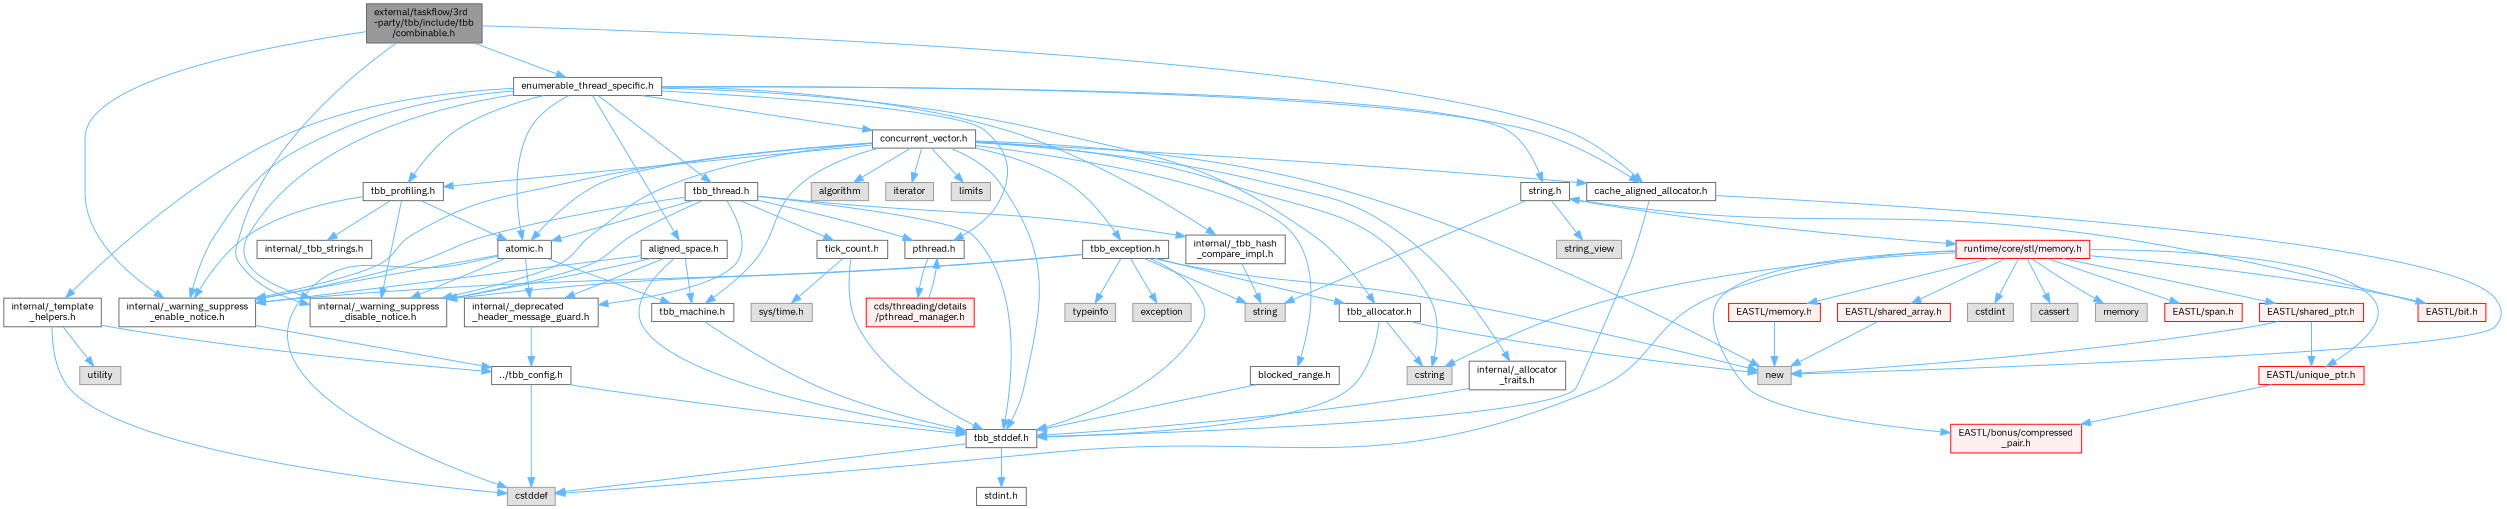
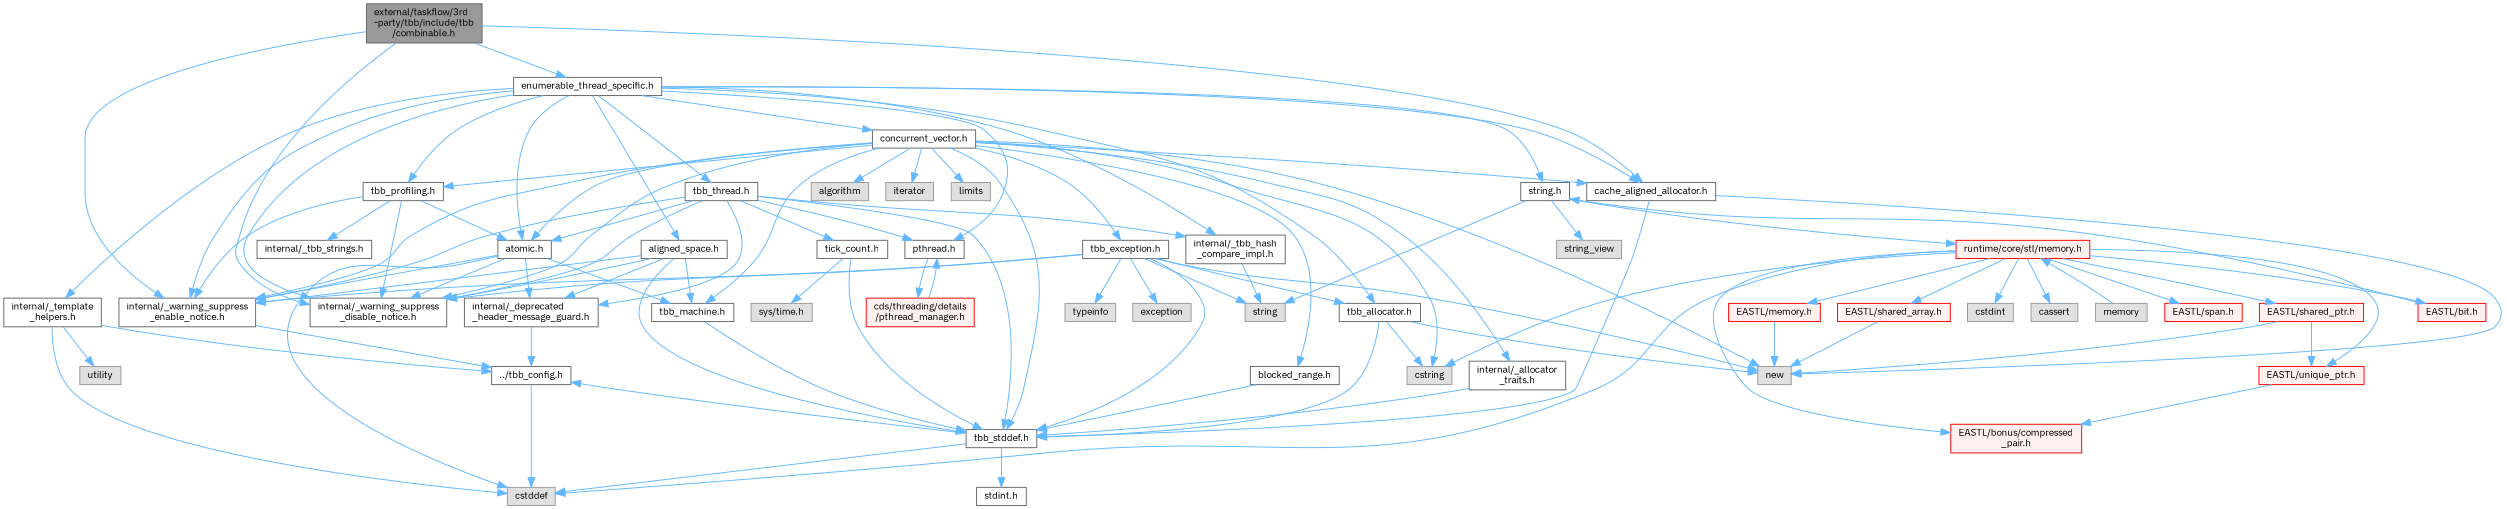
(2063, 279) -> (2081, 283)
(763, 411) -> (773, 410)
